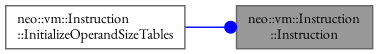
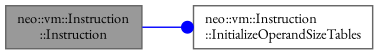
(205, 27) -> (162, 27)
